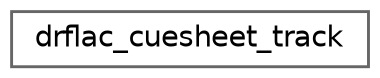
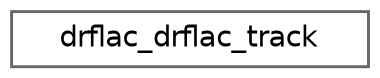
(190, 39) -> (190, 39)
